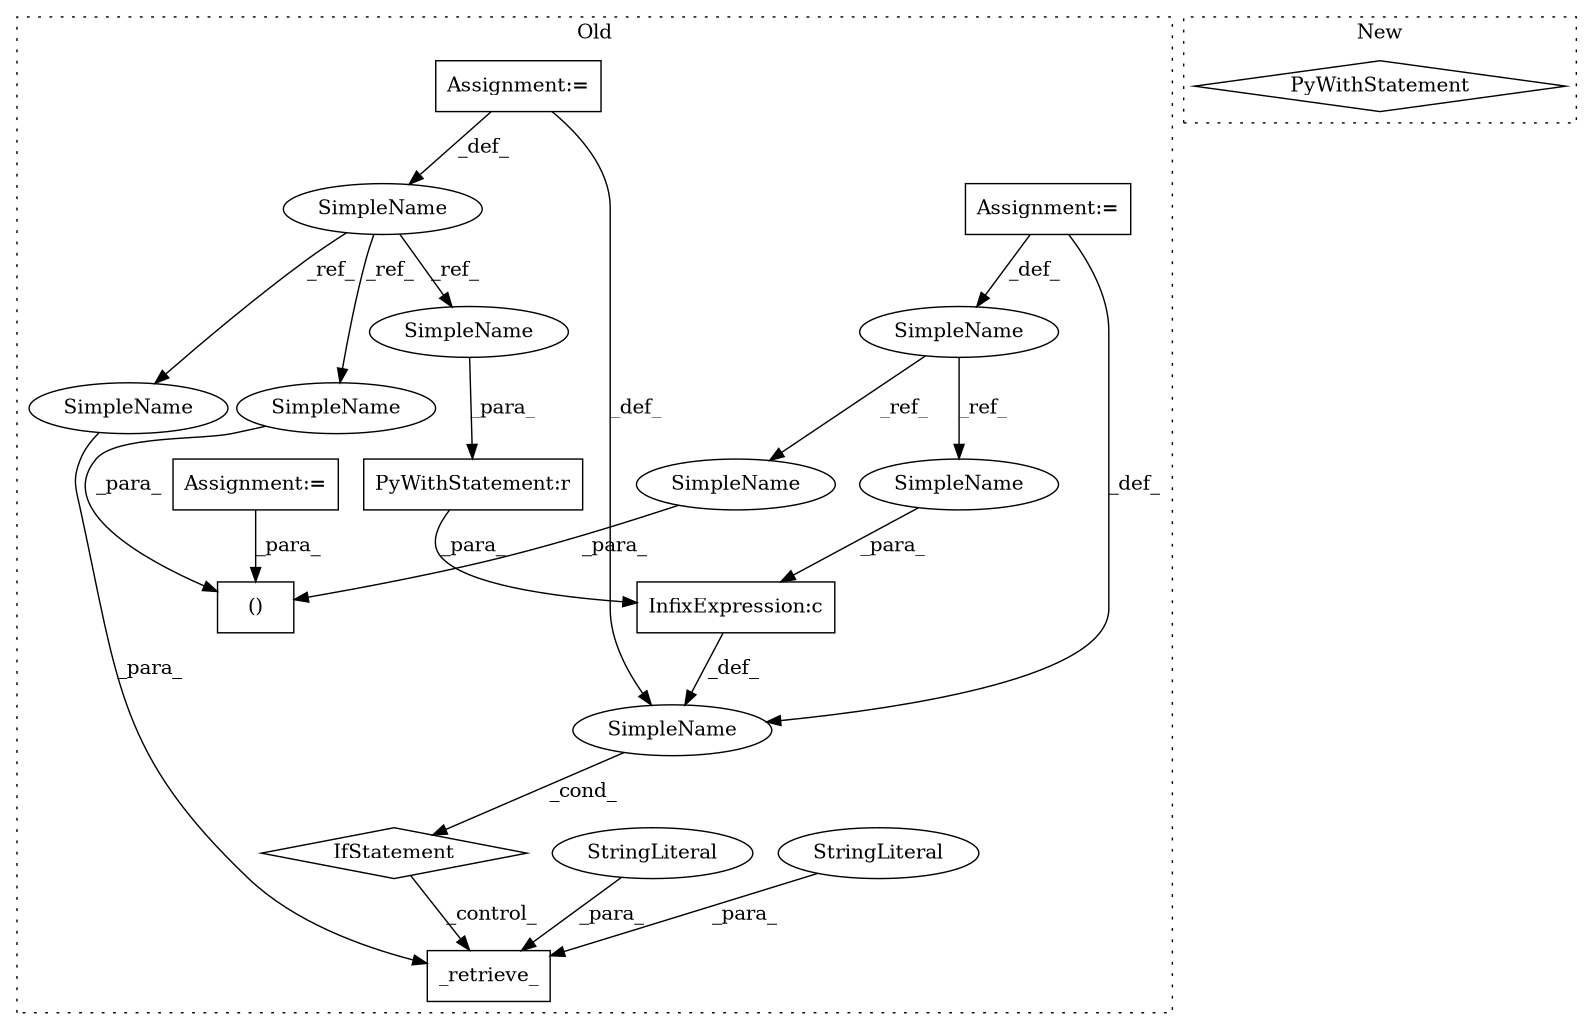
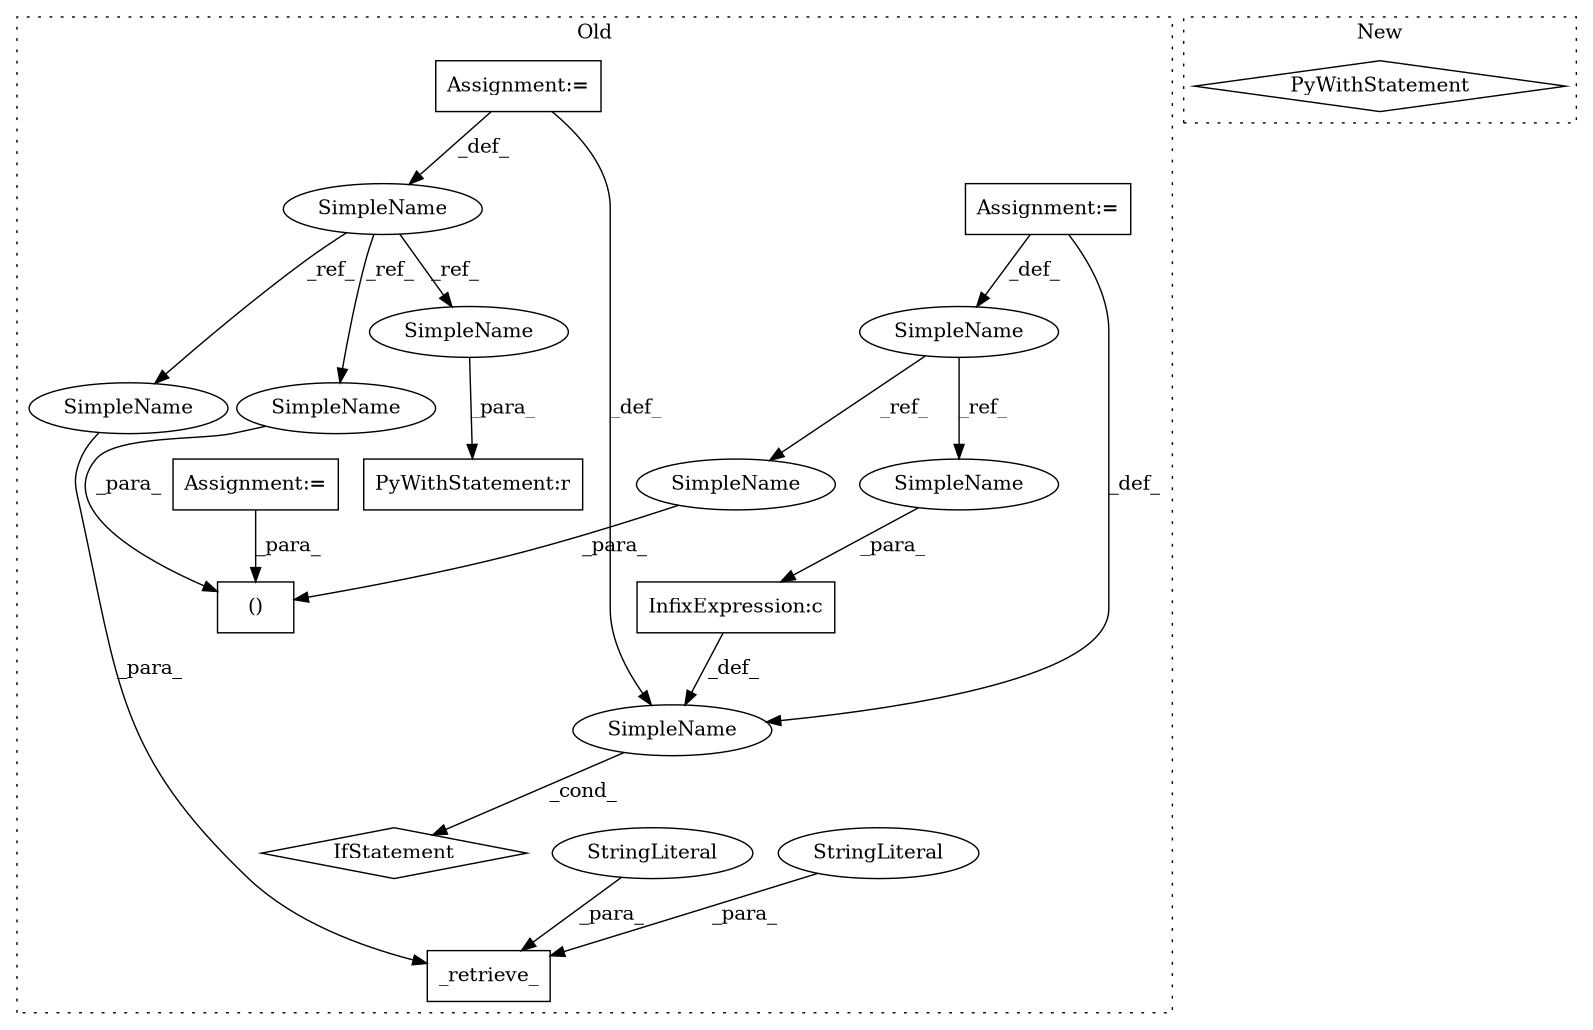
(503, 585) -> none
(435, 907) -> none
